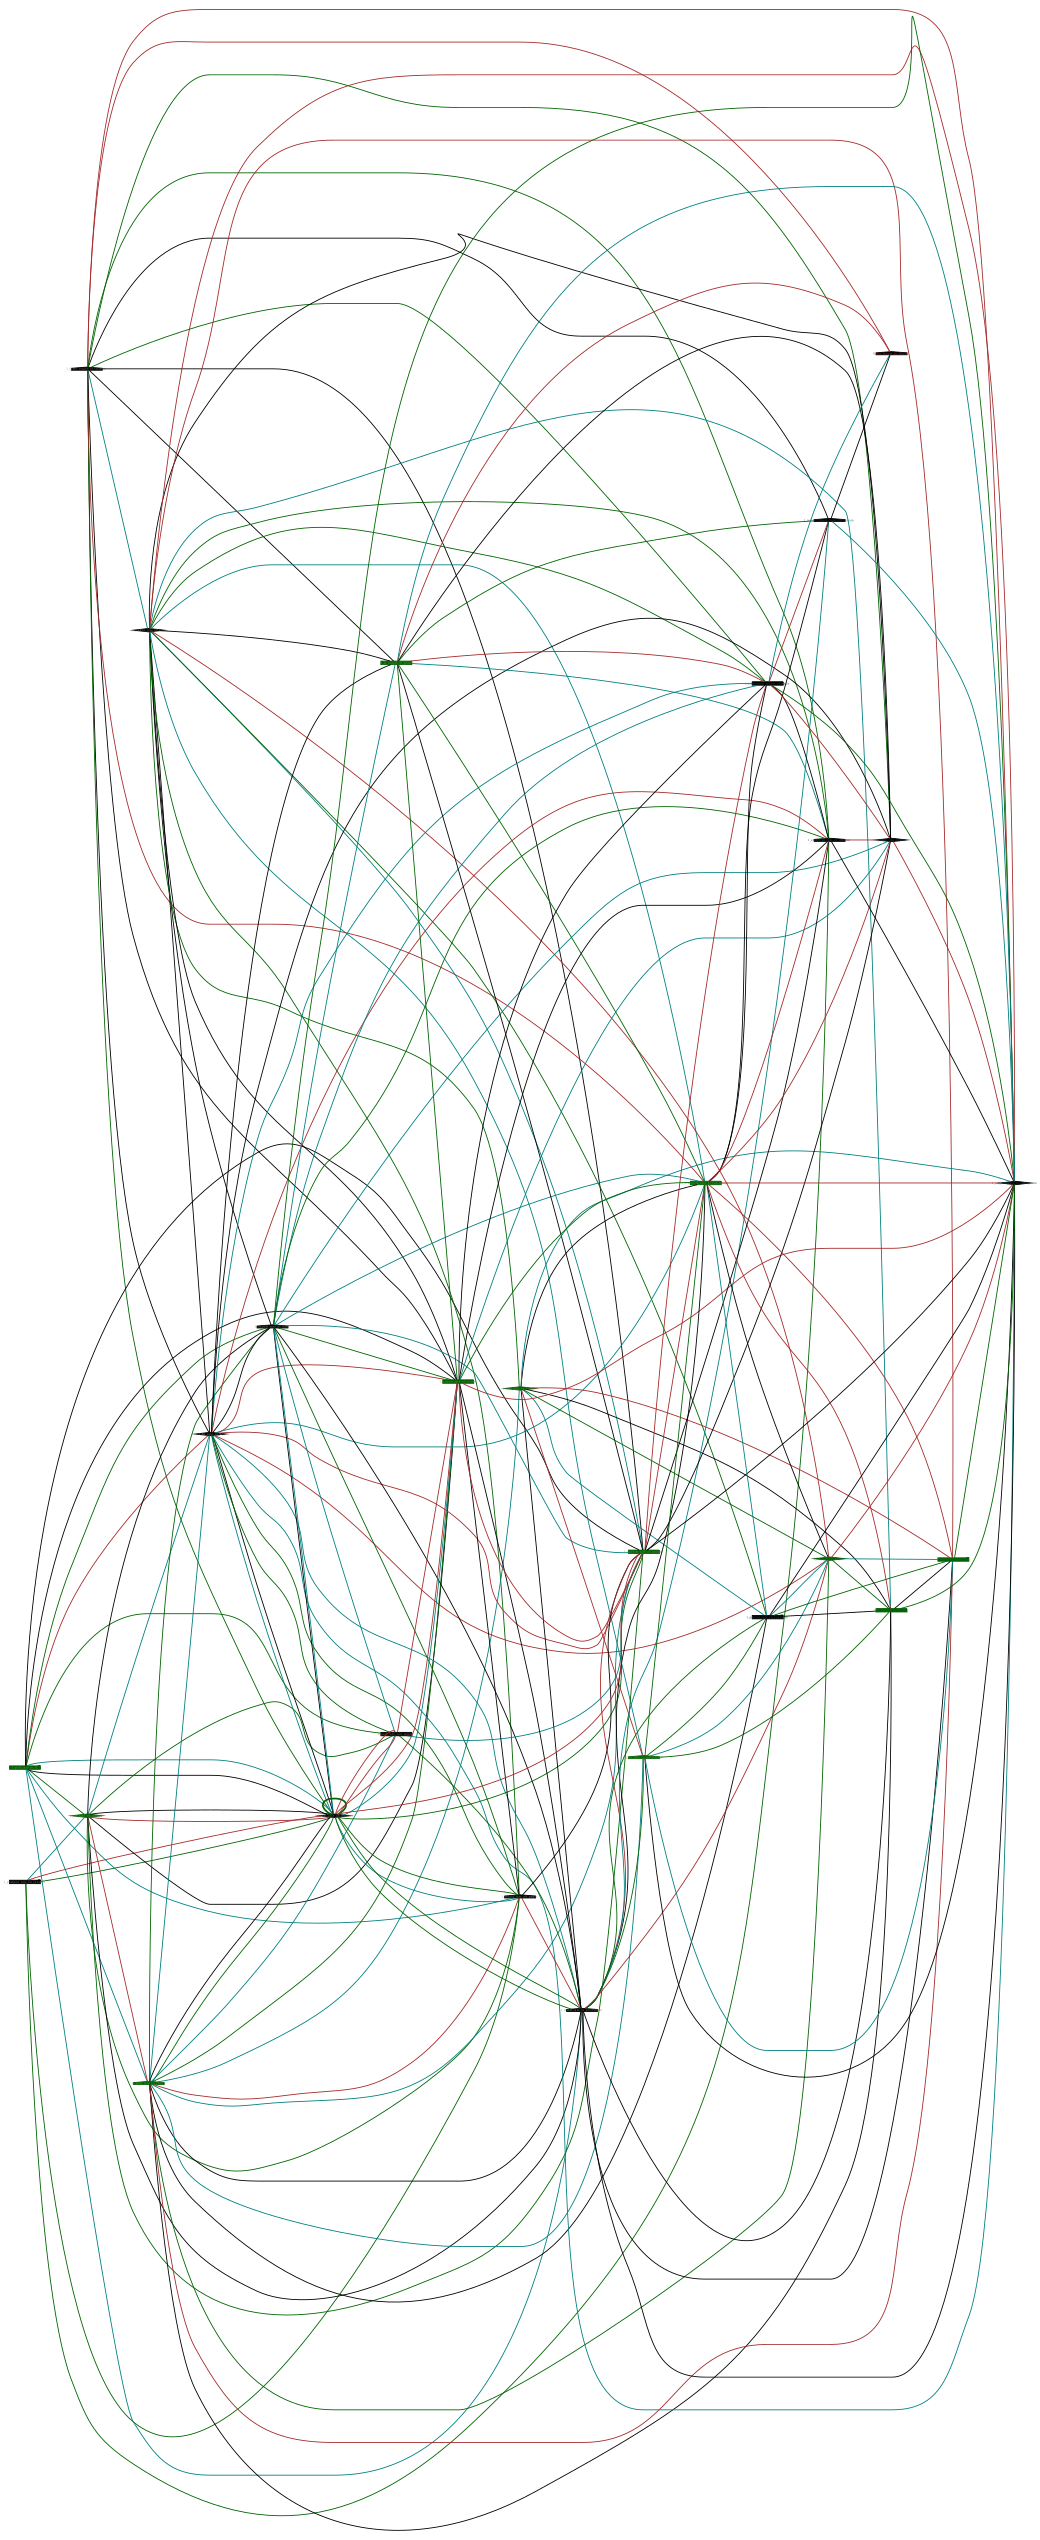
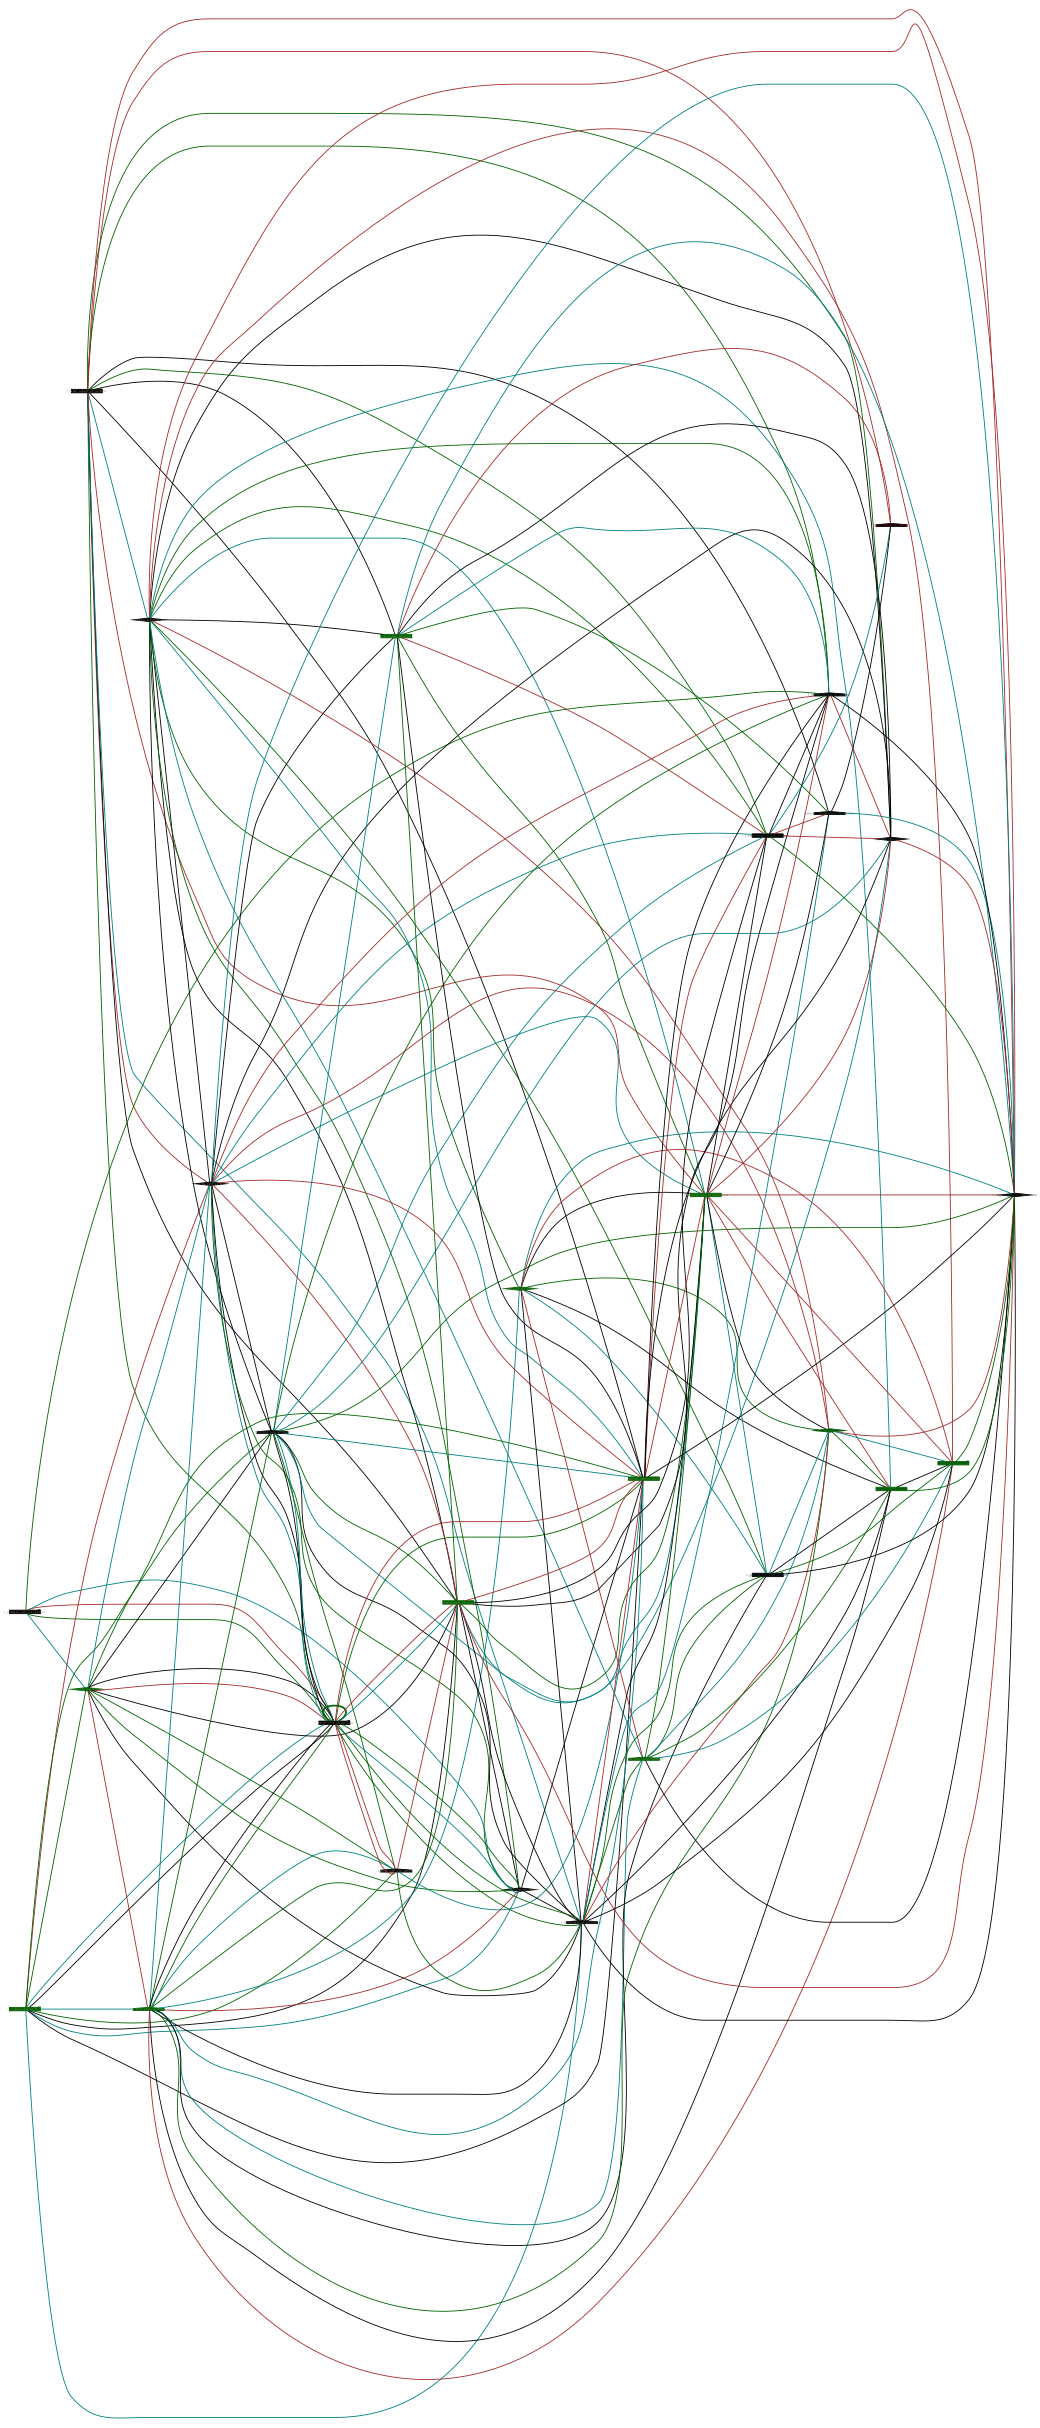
(87, 369) -> (87, 391)
(149, 630) -> (149, 620)
(115, 1098) -> (102, 804)
(331, 1531) -> (336, 1651)
(286, 1599) -> none
(404, 1608) -> none
(455, 1677) -> (263, 1211)
(396, 1734) -> (396, 1871)
(334, 1816) -> (334, 1723)
(520, 1897) -> (520, 1890)
(545, 1942) -> (543, 1901)
(205, 2429) -> (323, 1648)
